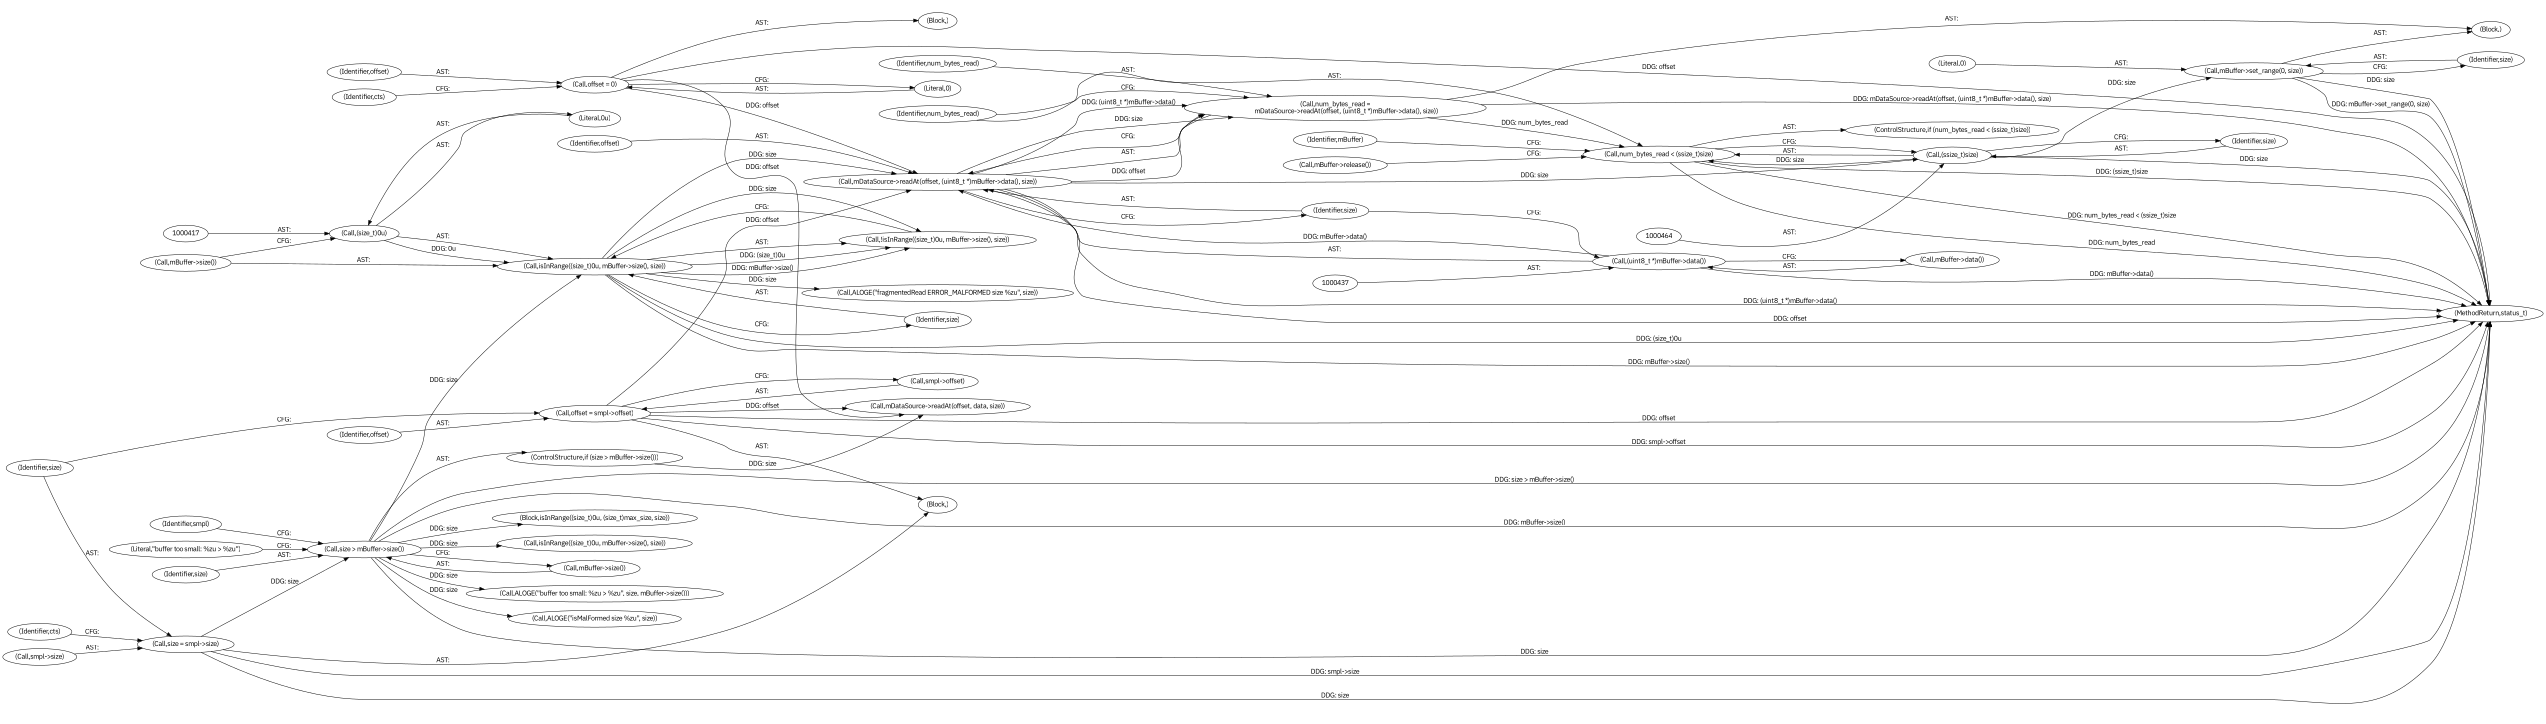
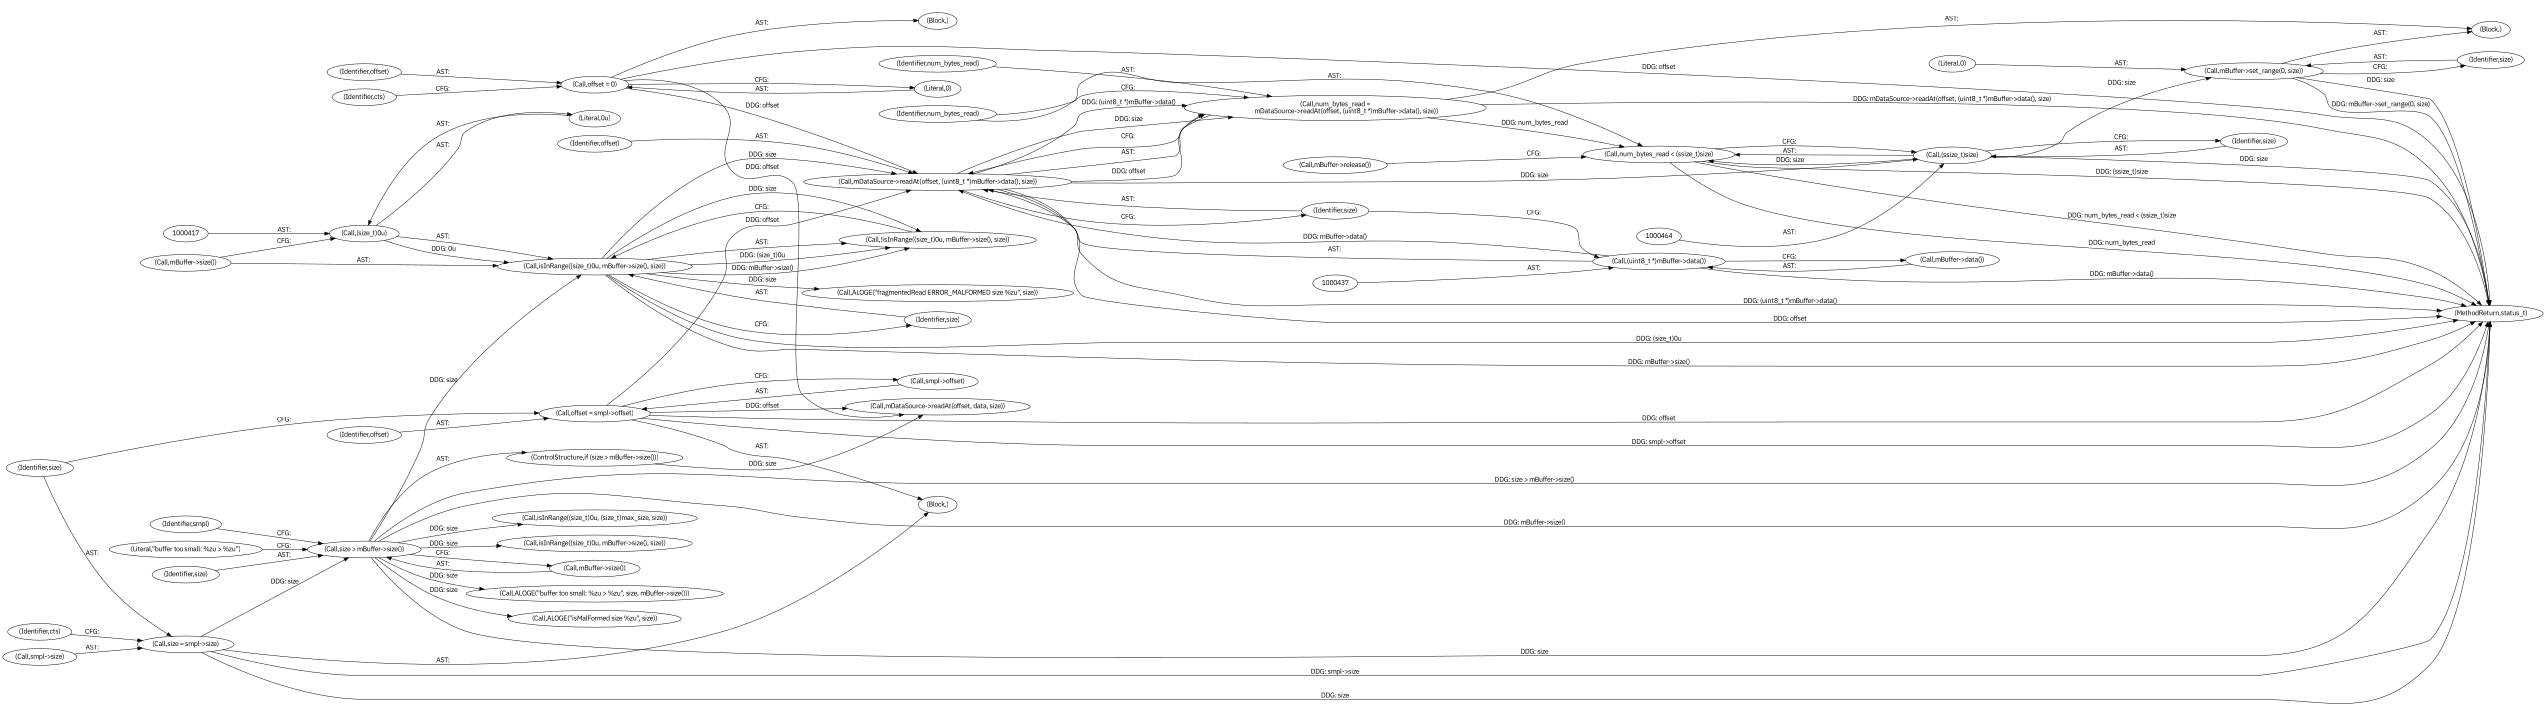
(1952, 130) -> none
(1335, 140) -> none
(595, 518) -> (595, 518)
